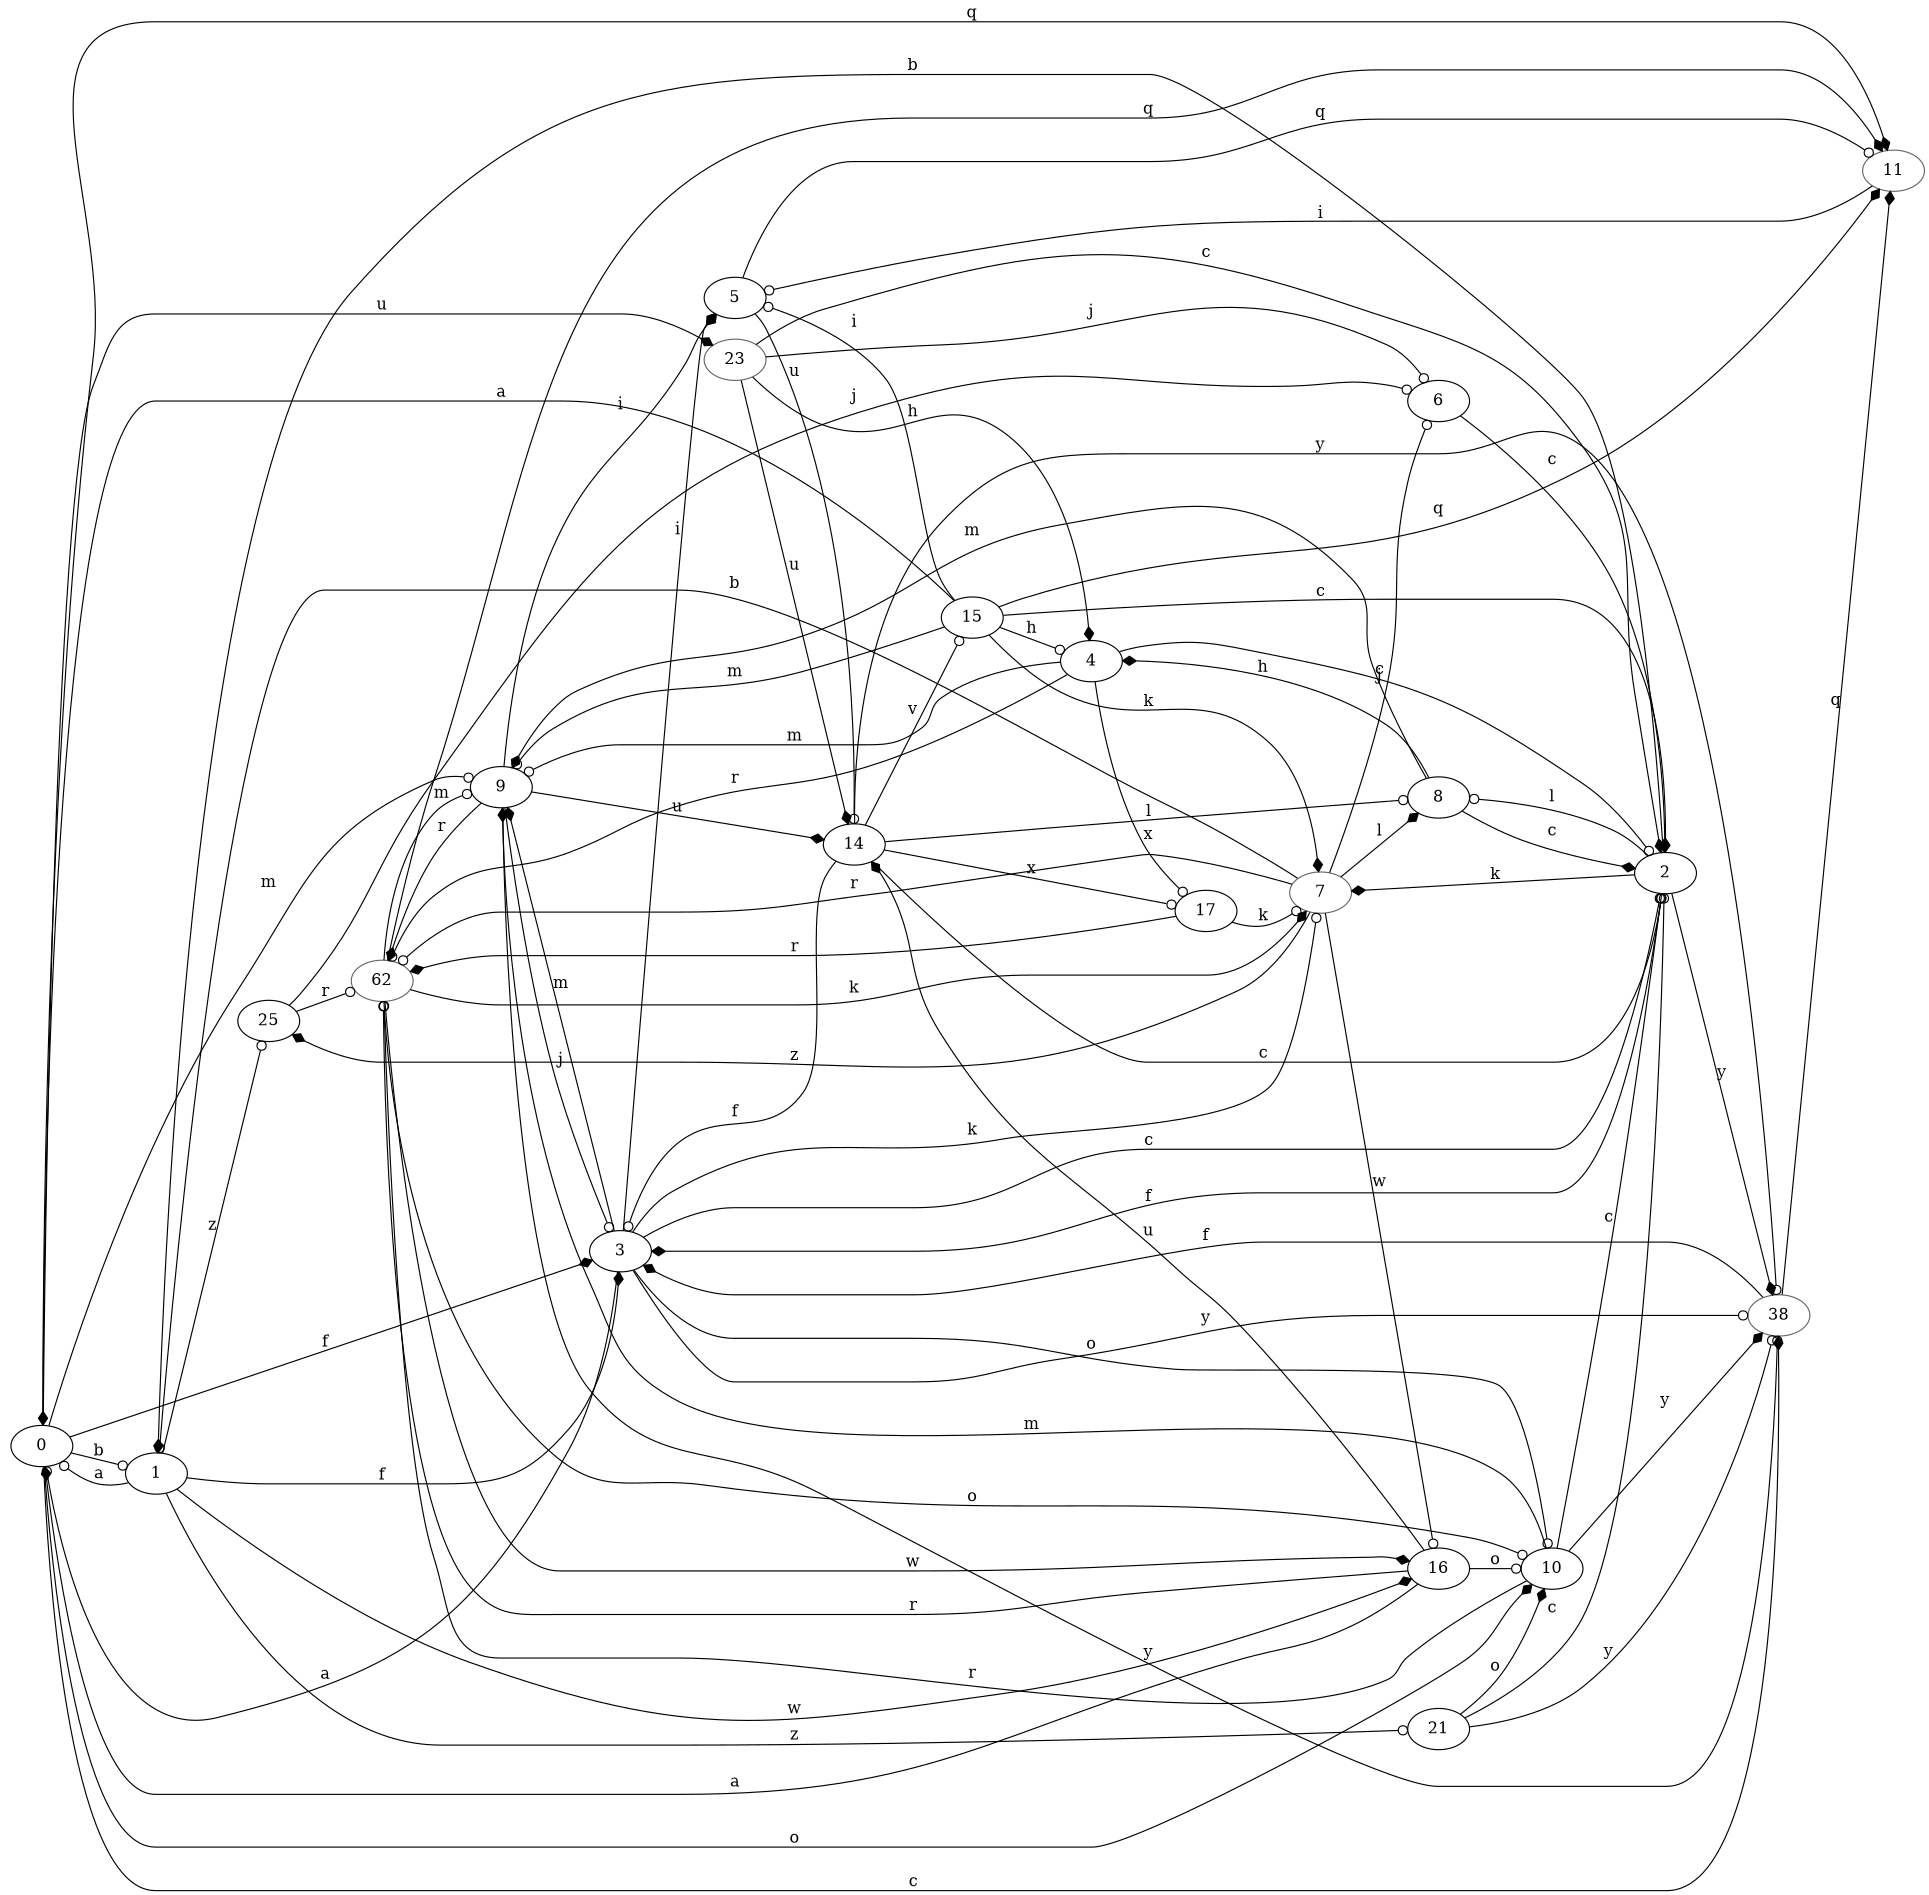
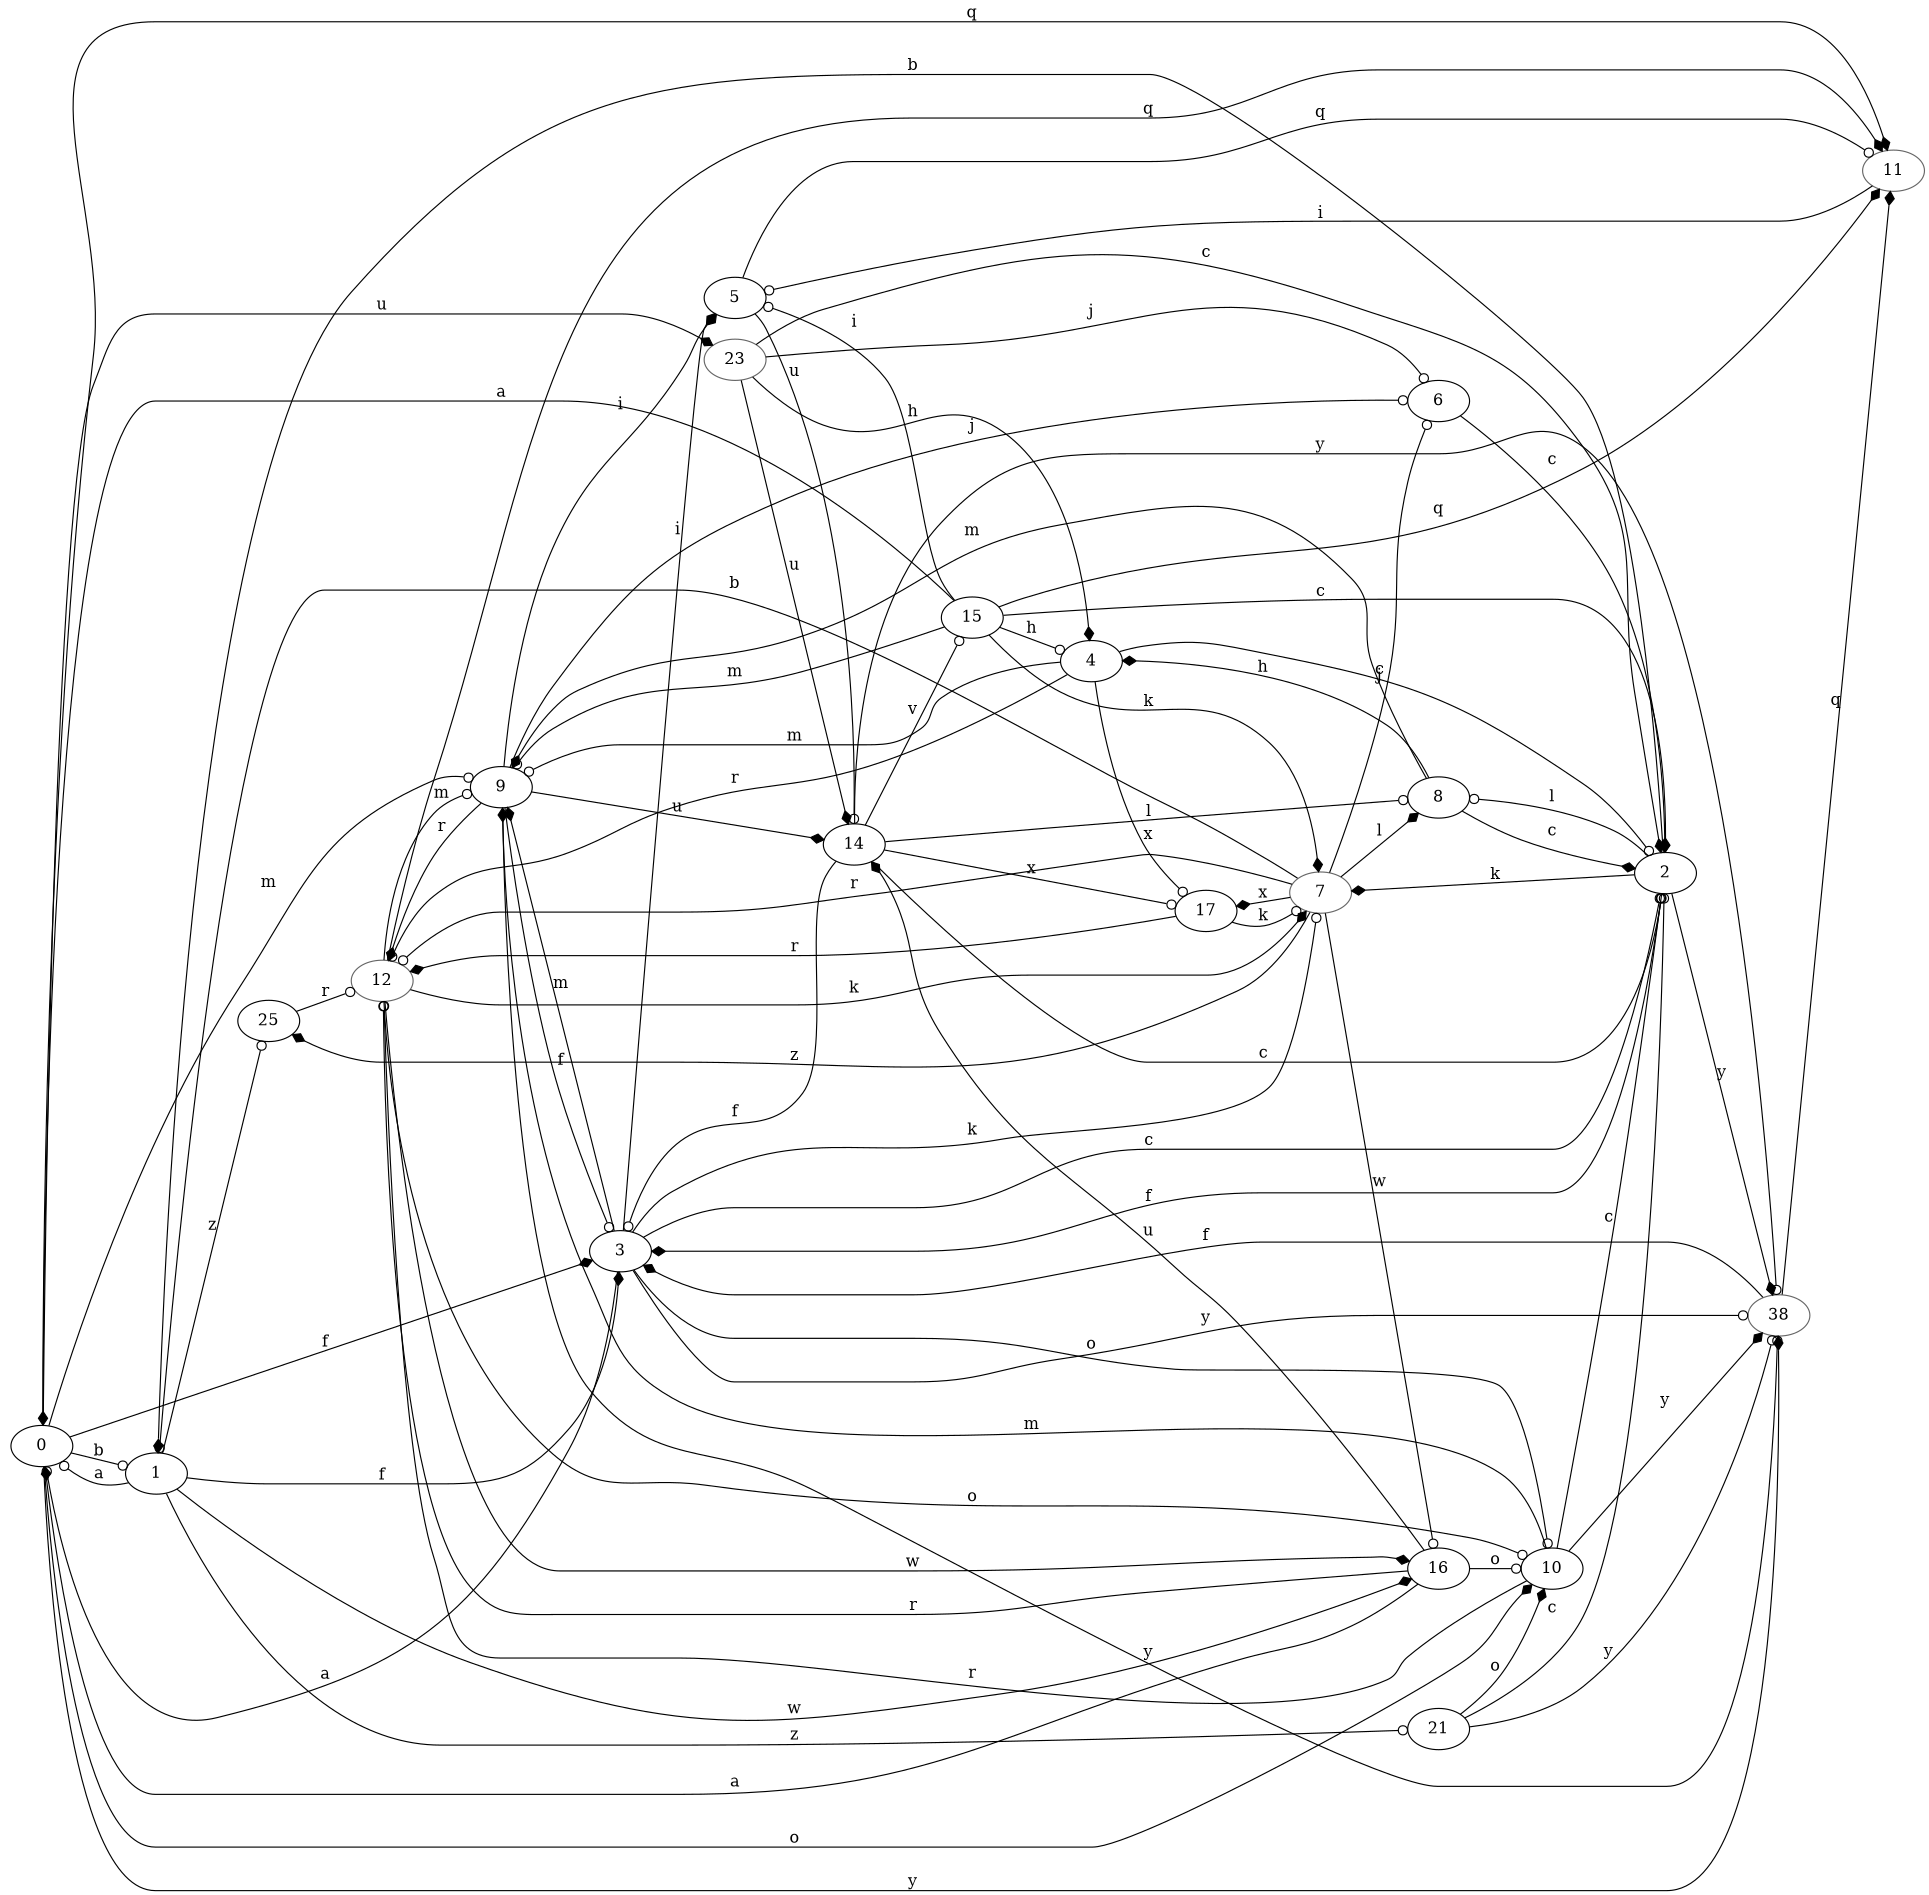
(723, 470) -> (894, 462)
none -> (1270, 901)
(382, 981) -> (382, 981)
(561, 1060) -> (561, 1060)
(913, 1882) -> (913, 1882)
